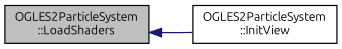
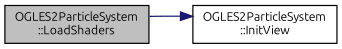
(177, 33) -> (165, 16)
